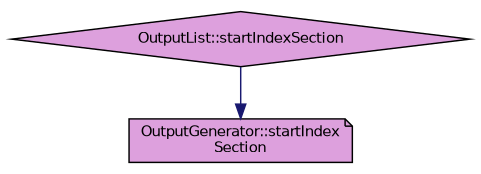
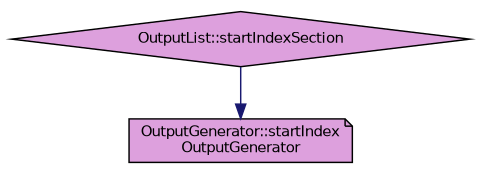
(241, 141) -> (241, 141)
